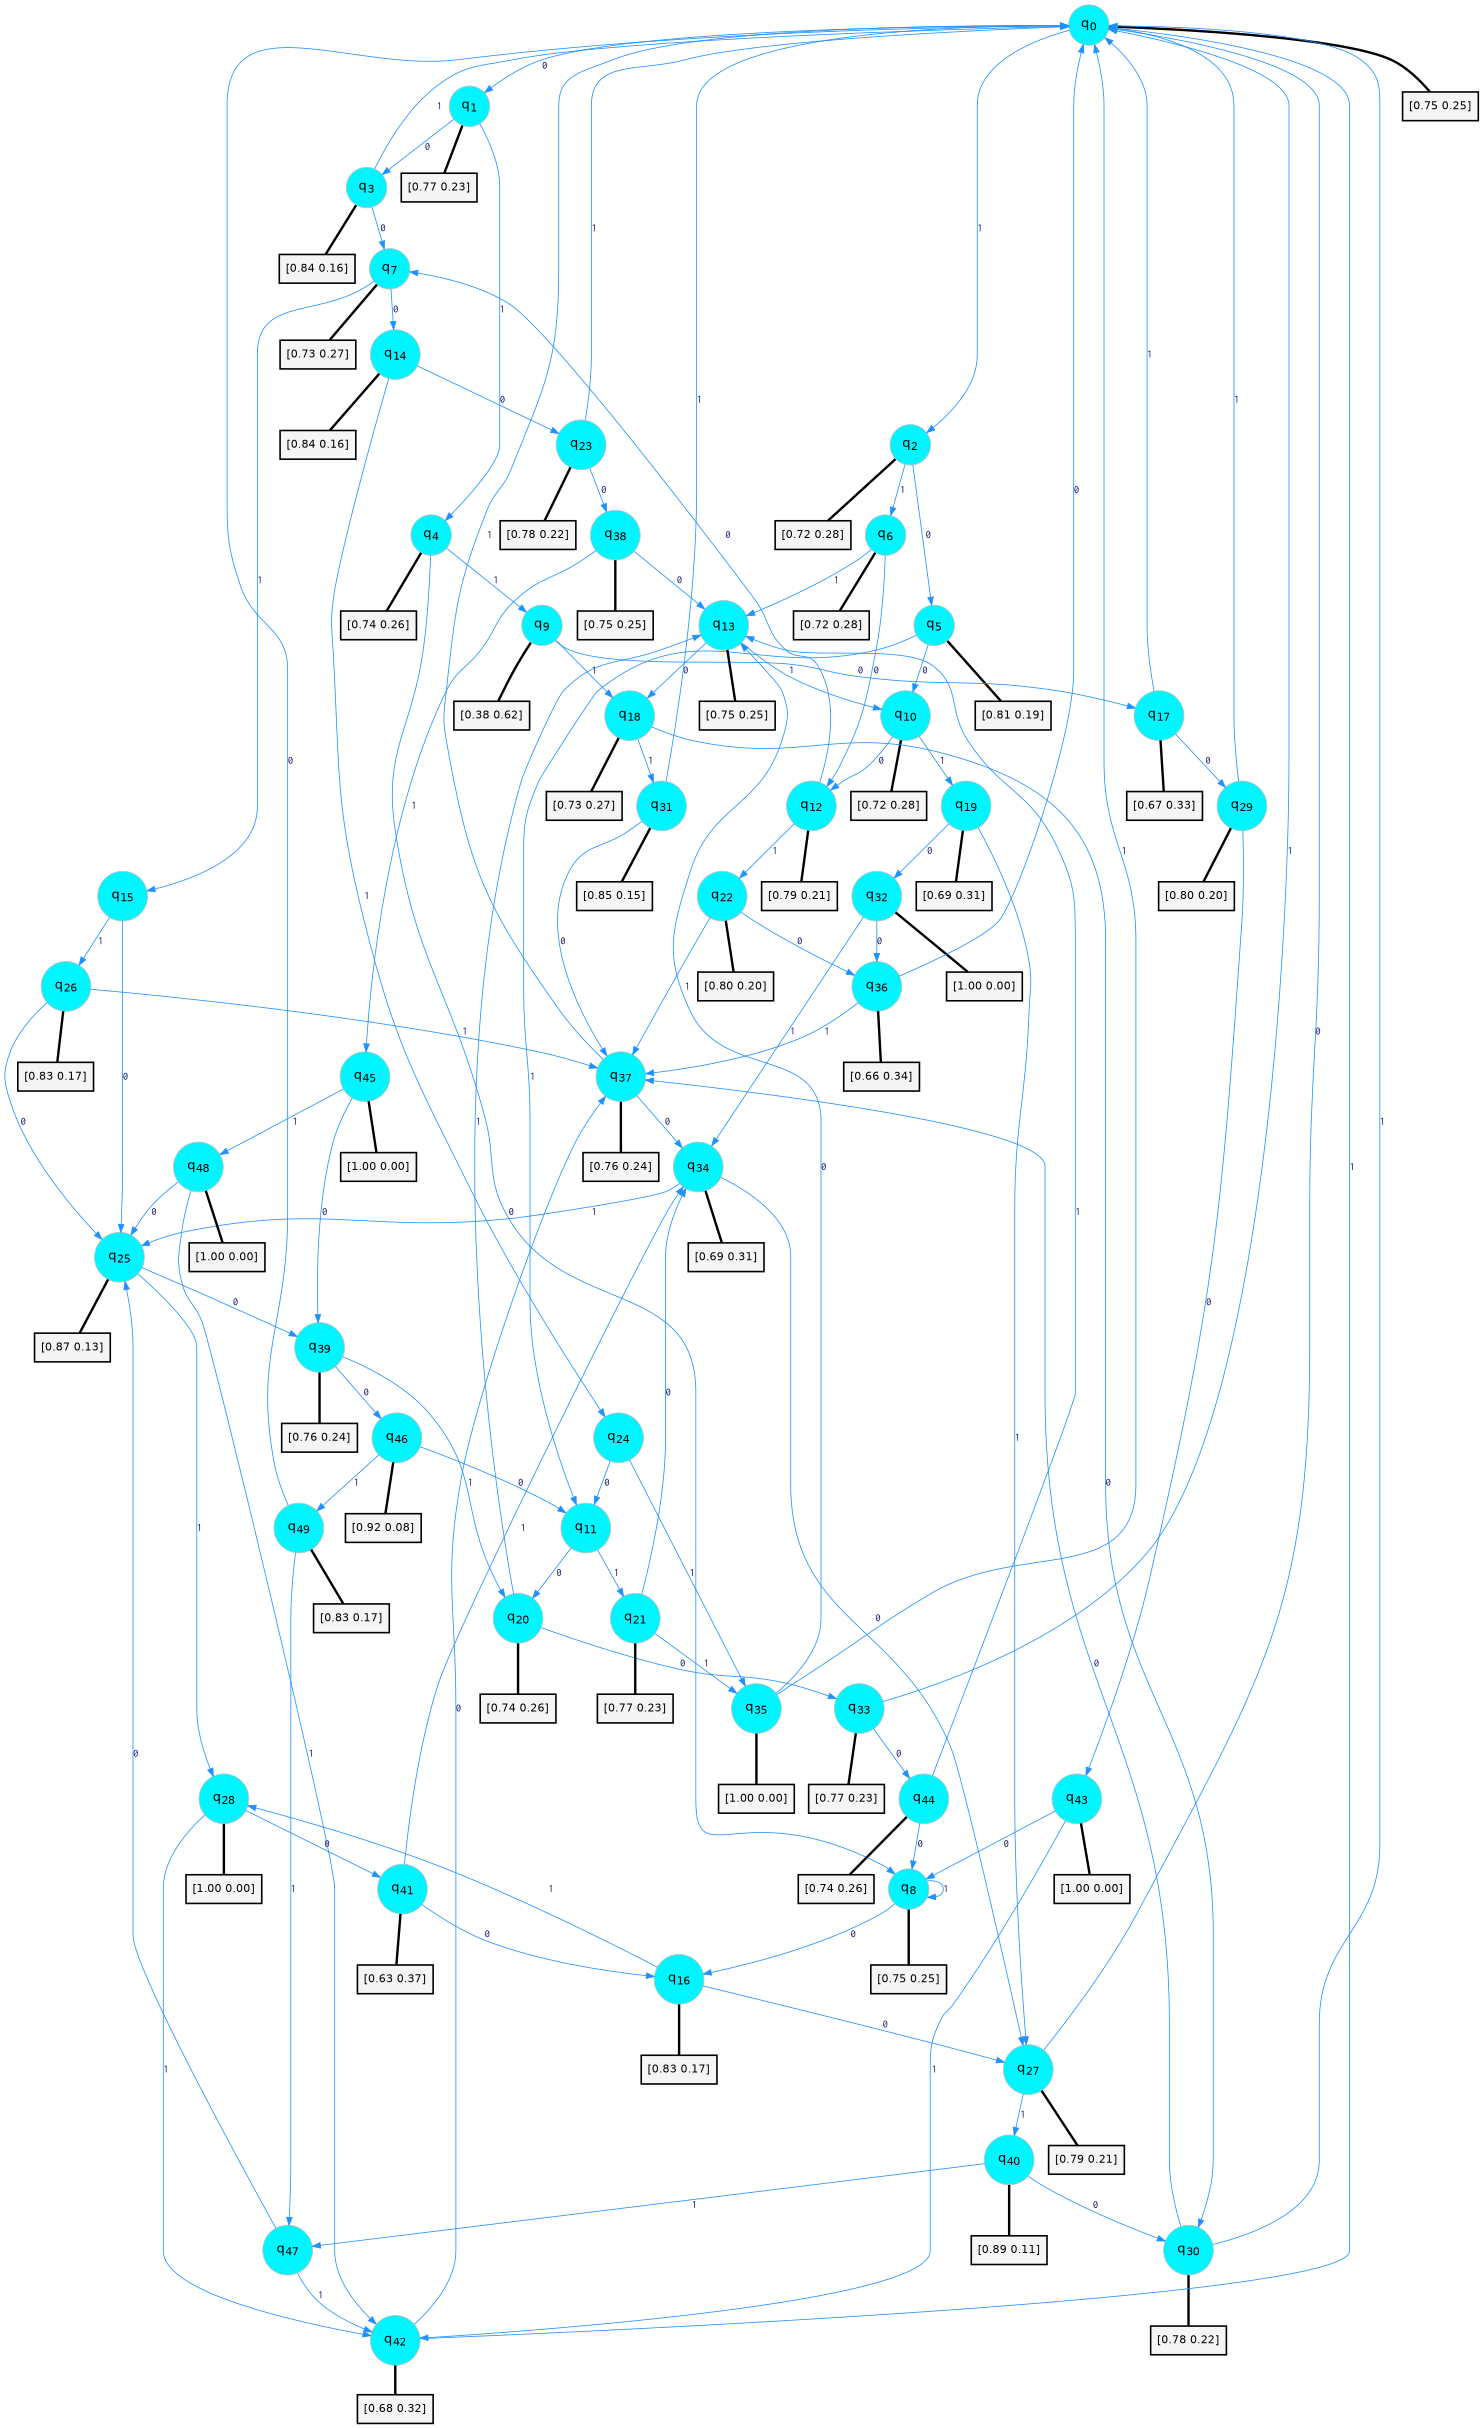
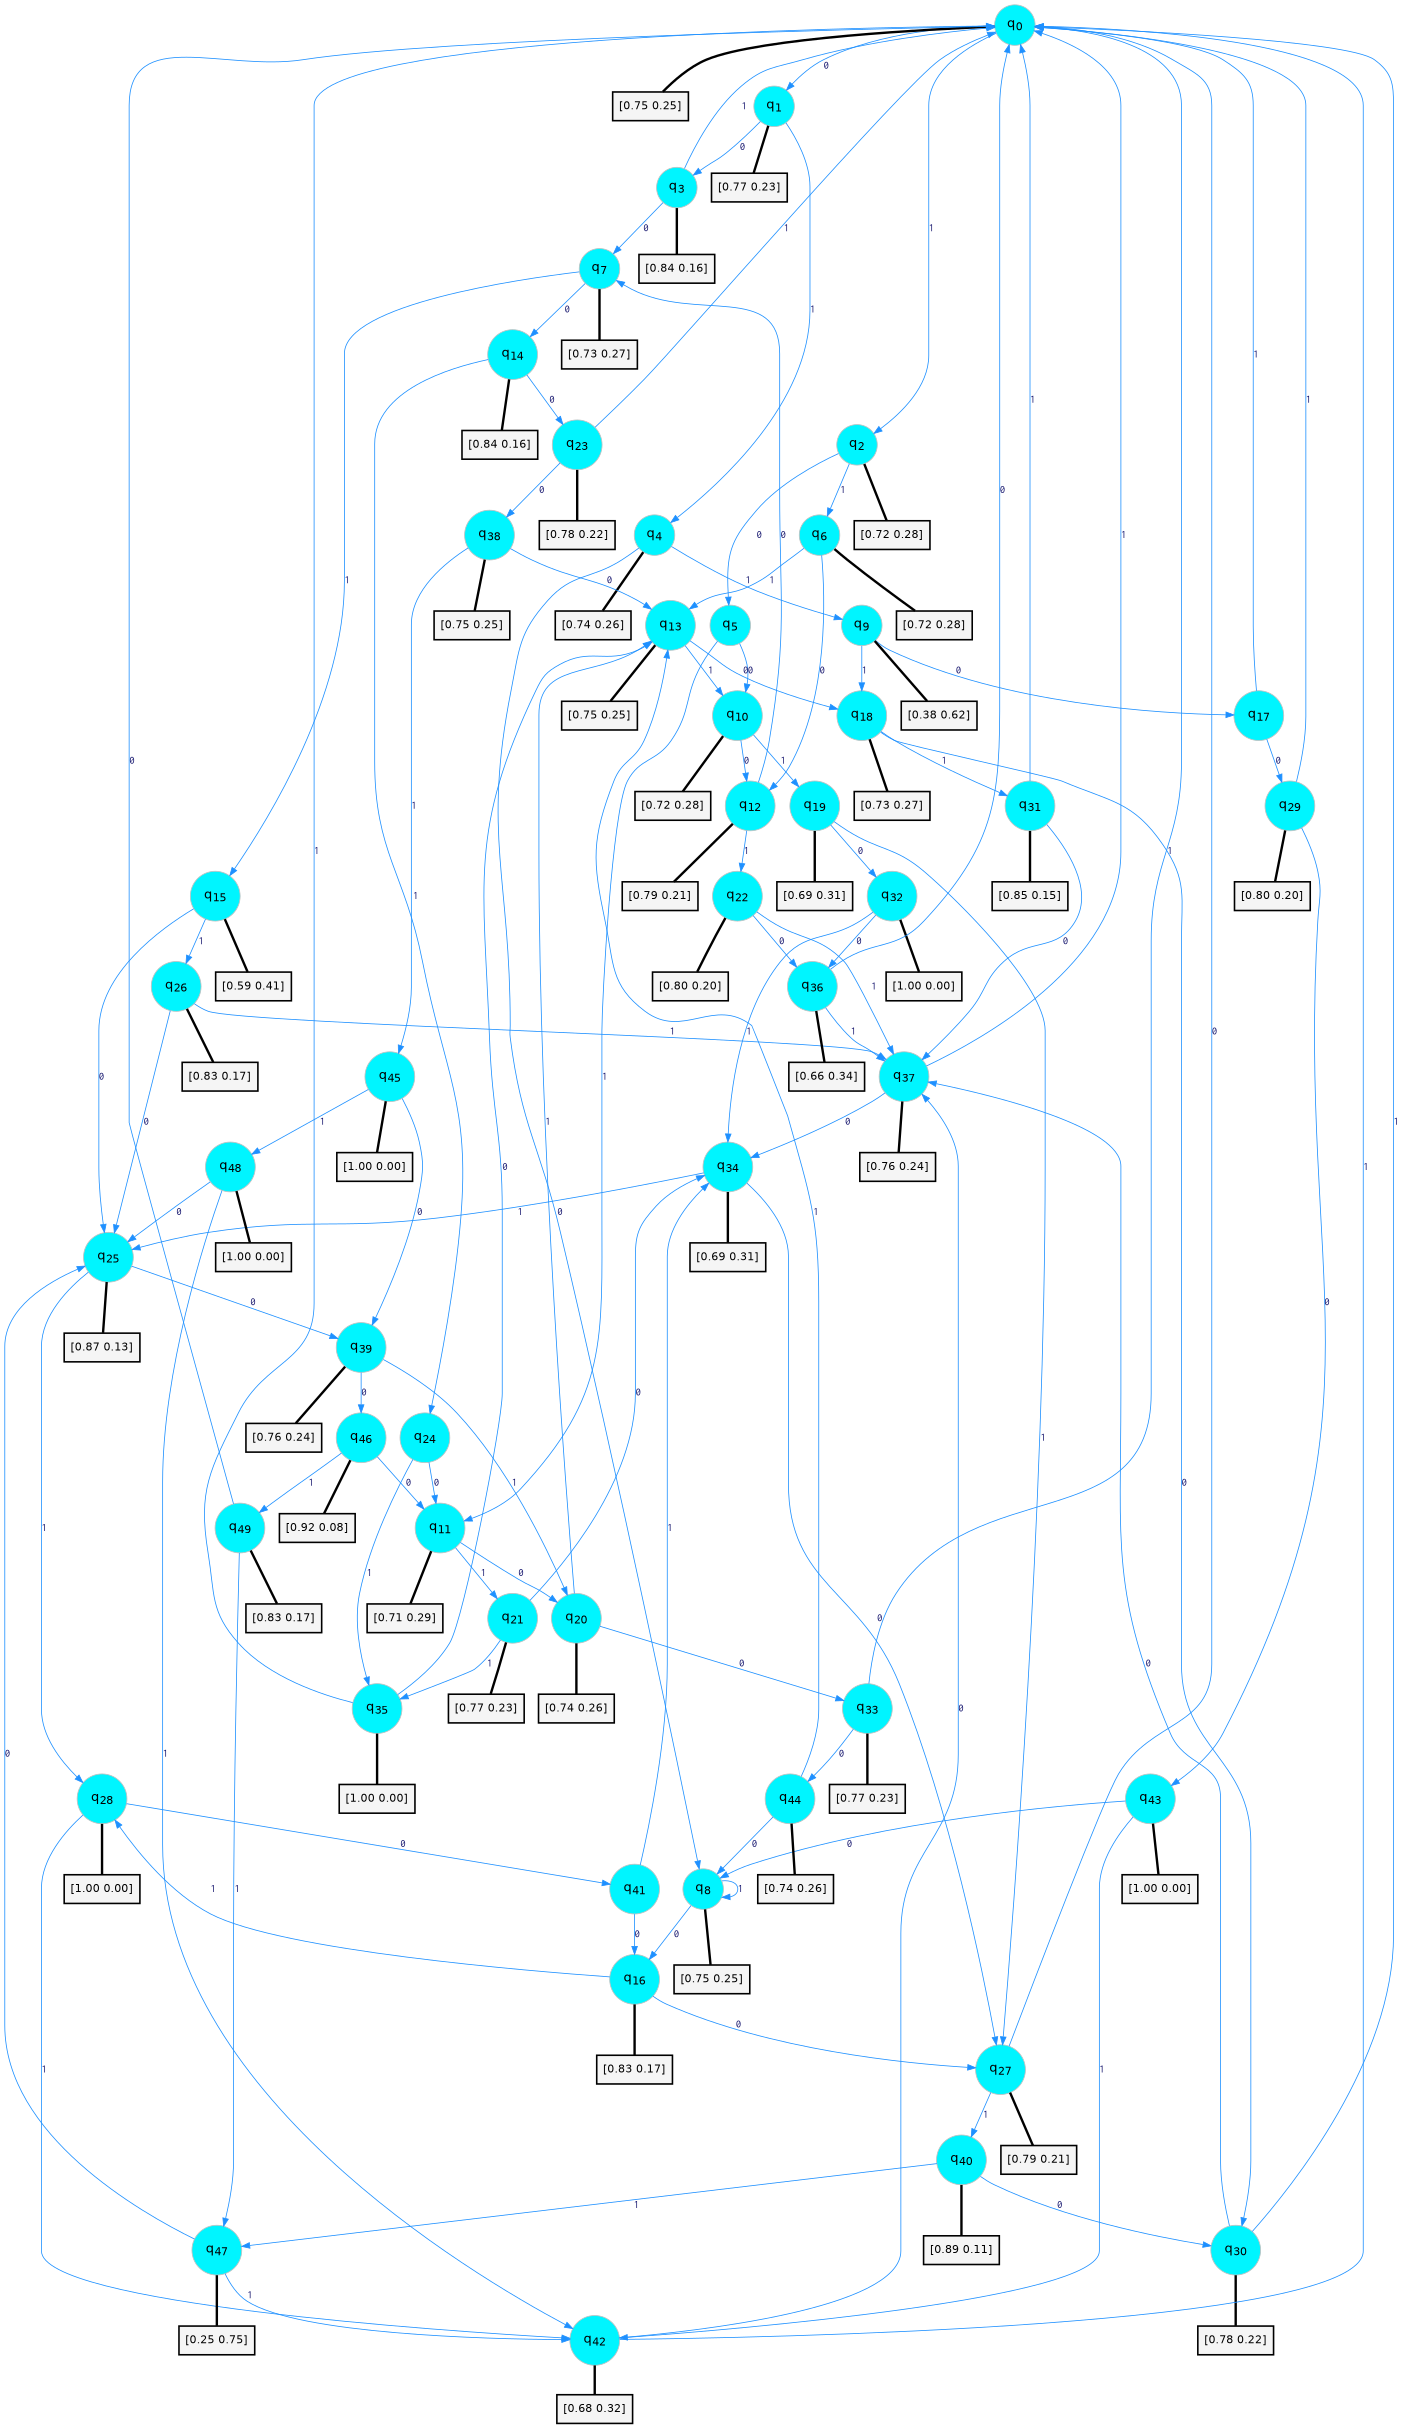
(1013, 716) -> none
(1165, 806) -> none
none -> (254, 986)
none -> (405, 1618)
(395, 1979) -> none
none -> (217, 2340)
